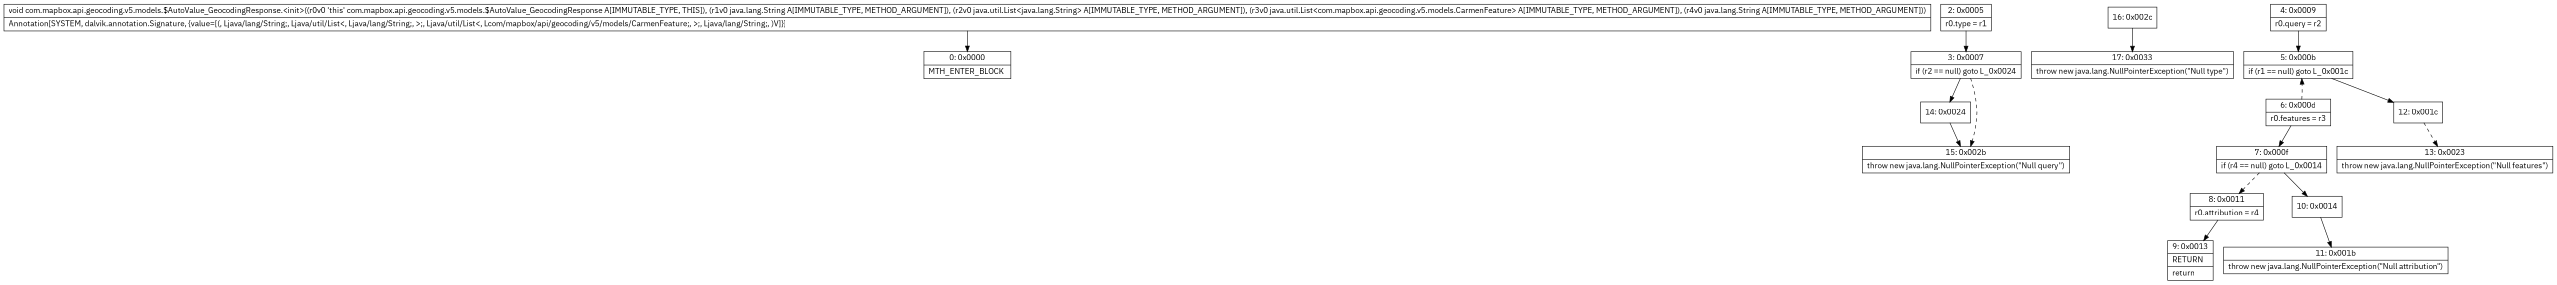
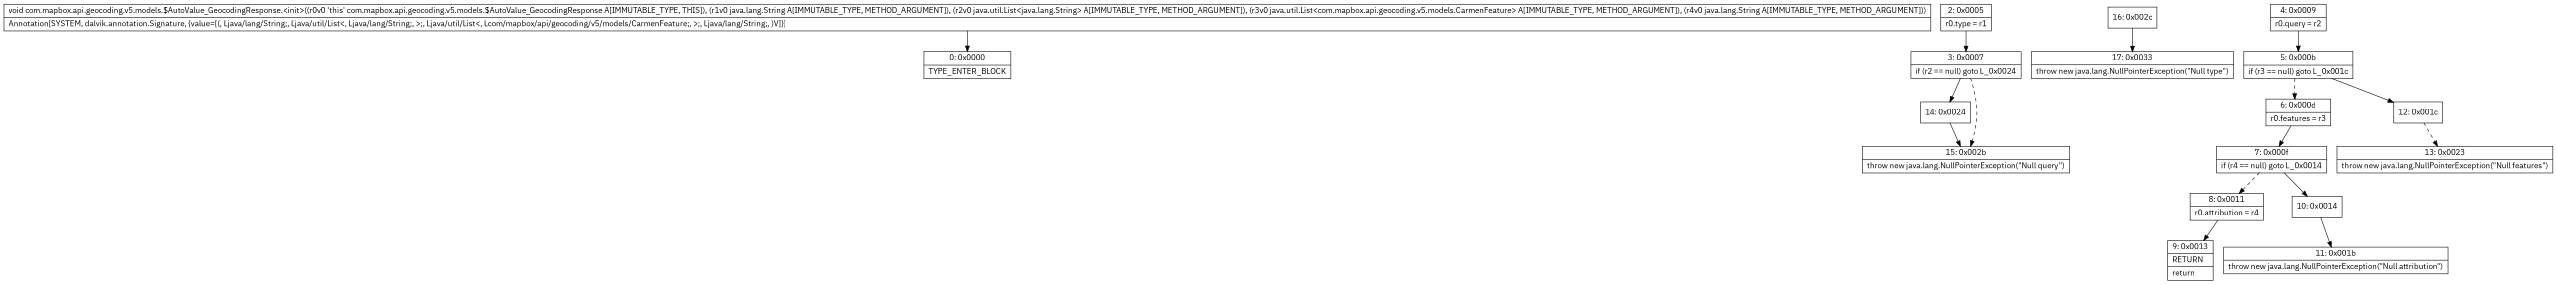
(966, 72) -> (967, 72)
(2298, 72) -> (2298, 72)
(2302, 92) -> (2295, 86)
